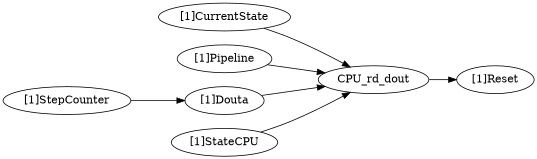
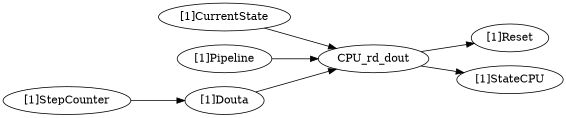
(303, 116) -> (439, 69)
